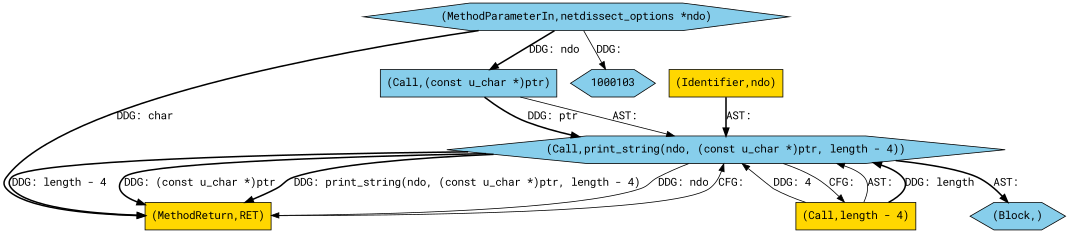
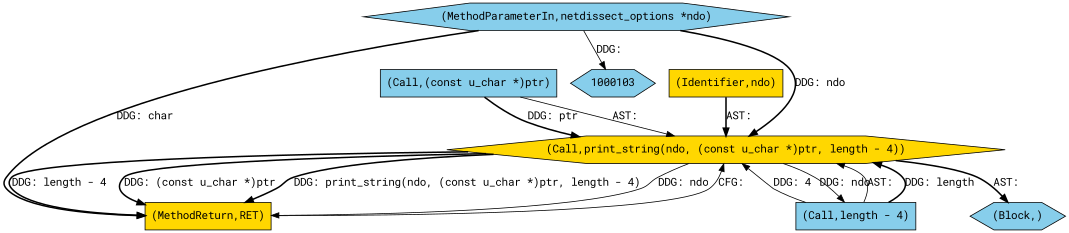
(526, 48) -> (775, 58)
(726, 150) -> (726, 150)
(845, 183) -> (845, 183)
(856, 216) -> (856, 216)
